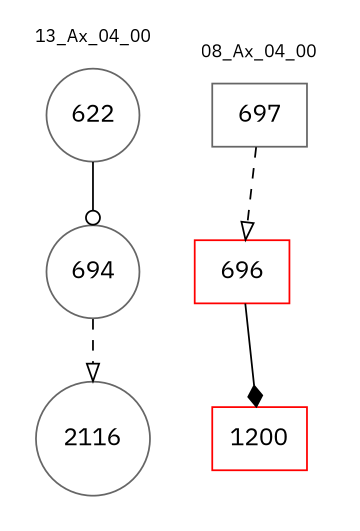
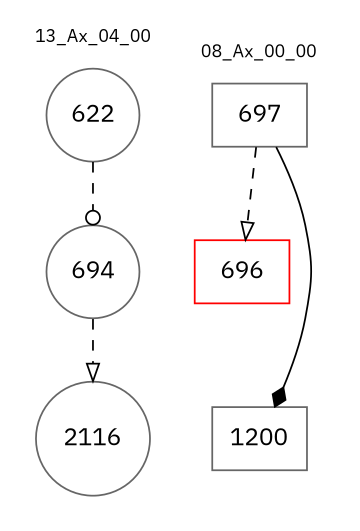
(260, 53) -> (260, 53)
(93, 186) -> (93, 186)
(250, 344) -> (311, 266)
(260, 439) -> (260, 439)
